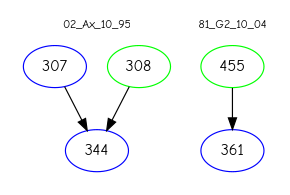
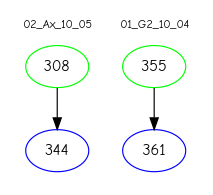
(97, 25) -> (58, 25)
(232, 25) -> (155, 25)
(55, 67) -> none
(232, 67) -> (154, 67)
